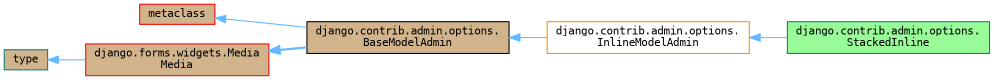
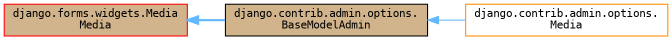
(177, 14) -> none
(648, 38) -> (567, 20)
(888, 38) -> none
(26, 60) -> none
